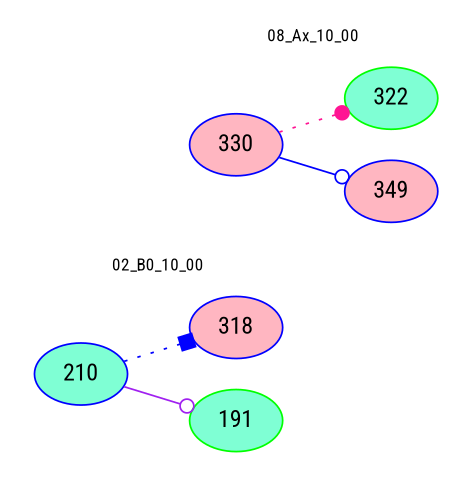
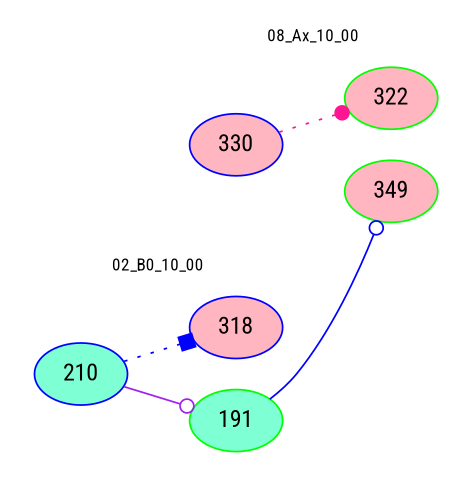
(391, 98) -> (391, 98)
(307, 166) -> (331, 323)
(391, 191) -> (391, 191)
